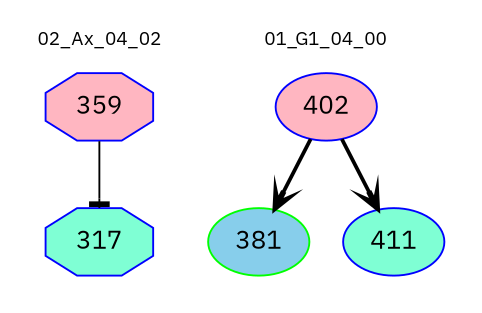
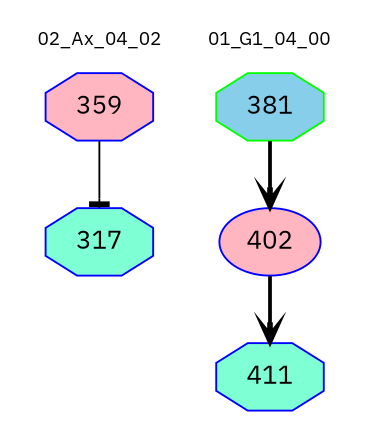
(297, 166) -> (270, 165)
(259, 242) -> (270, 107)
(394, 242) -> (270, 377)
